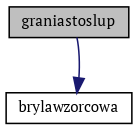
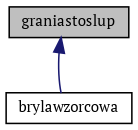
(79, 58) -> (59, 73)
